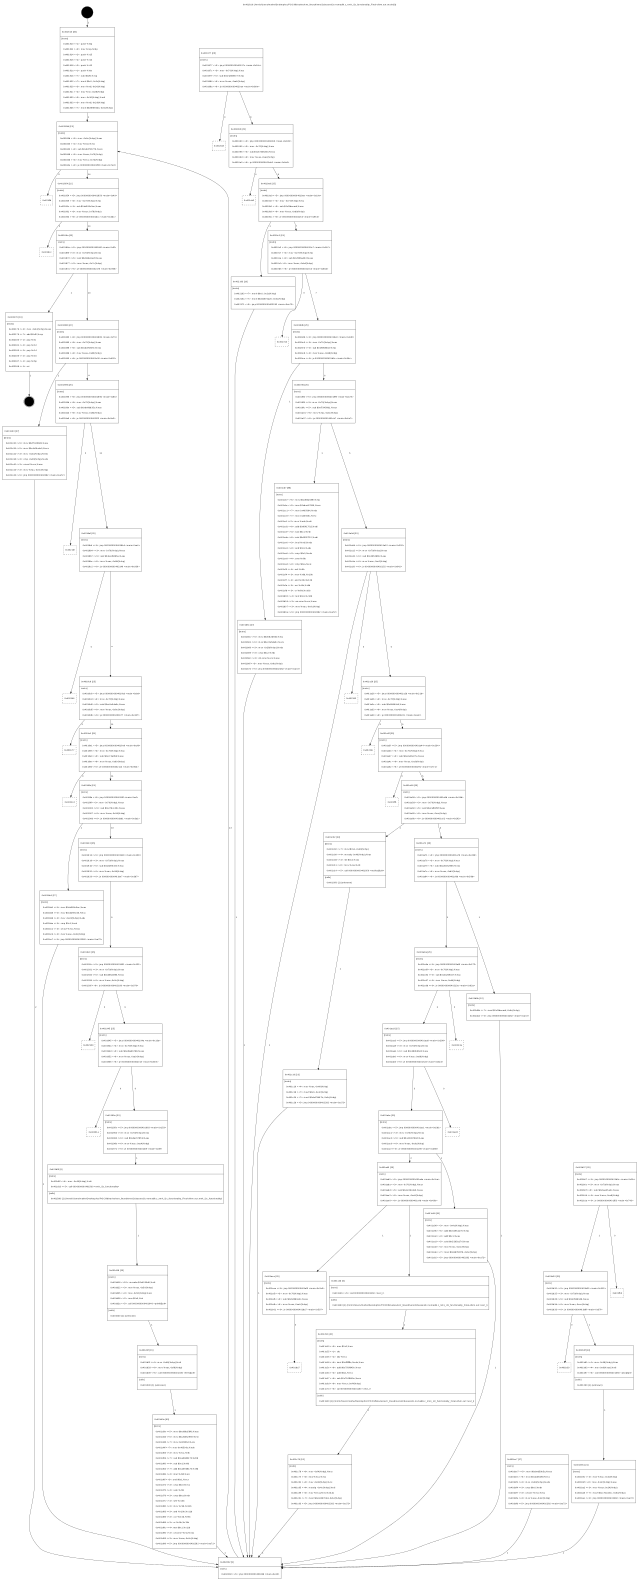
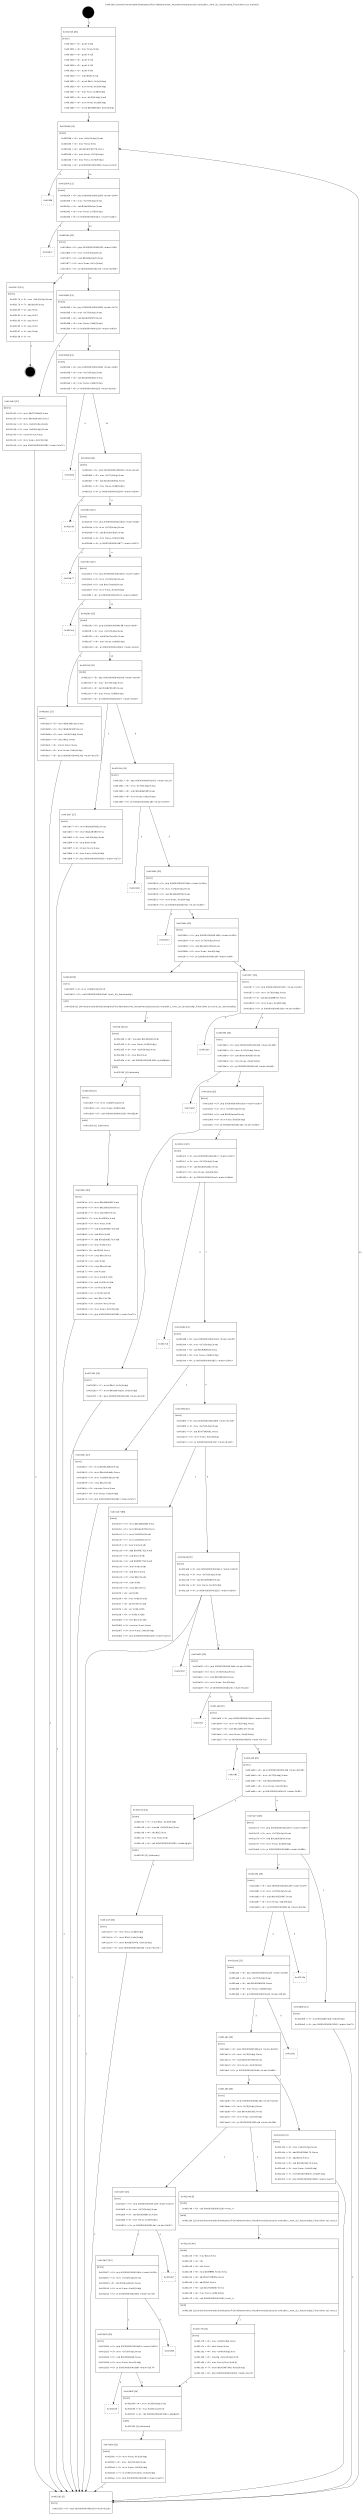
none -> (102, 756)
none -> (239, 965)
(279, 1532) -> (186, 2381)
none -> (136, 2242)
